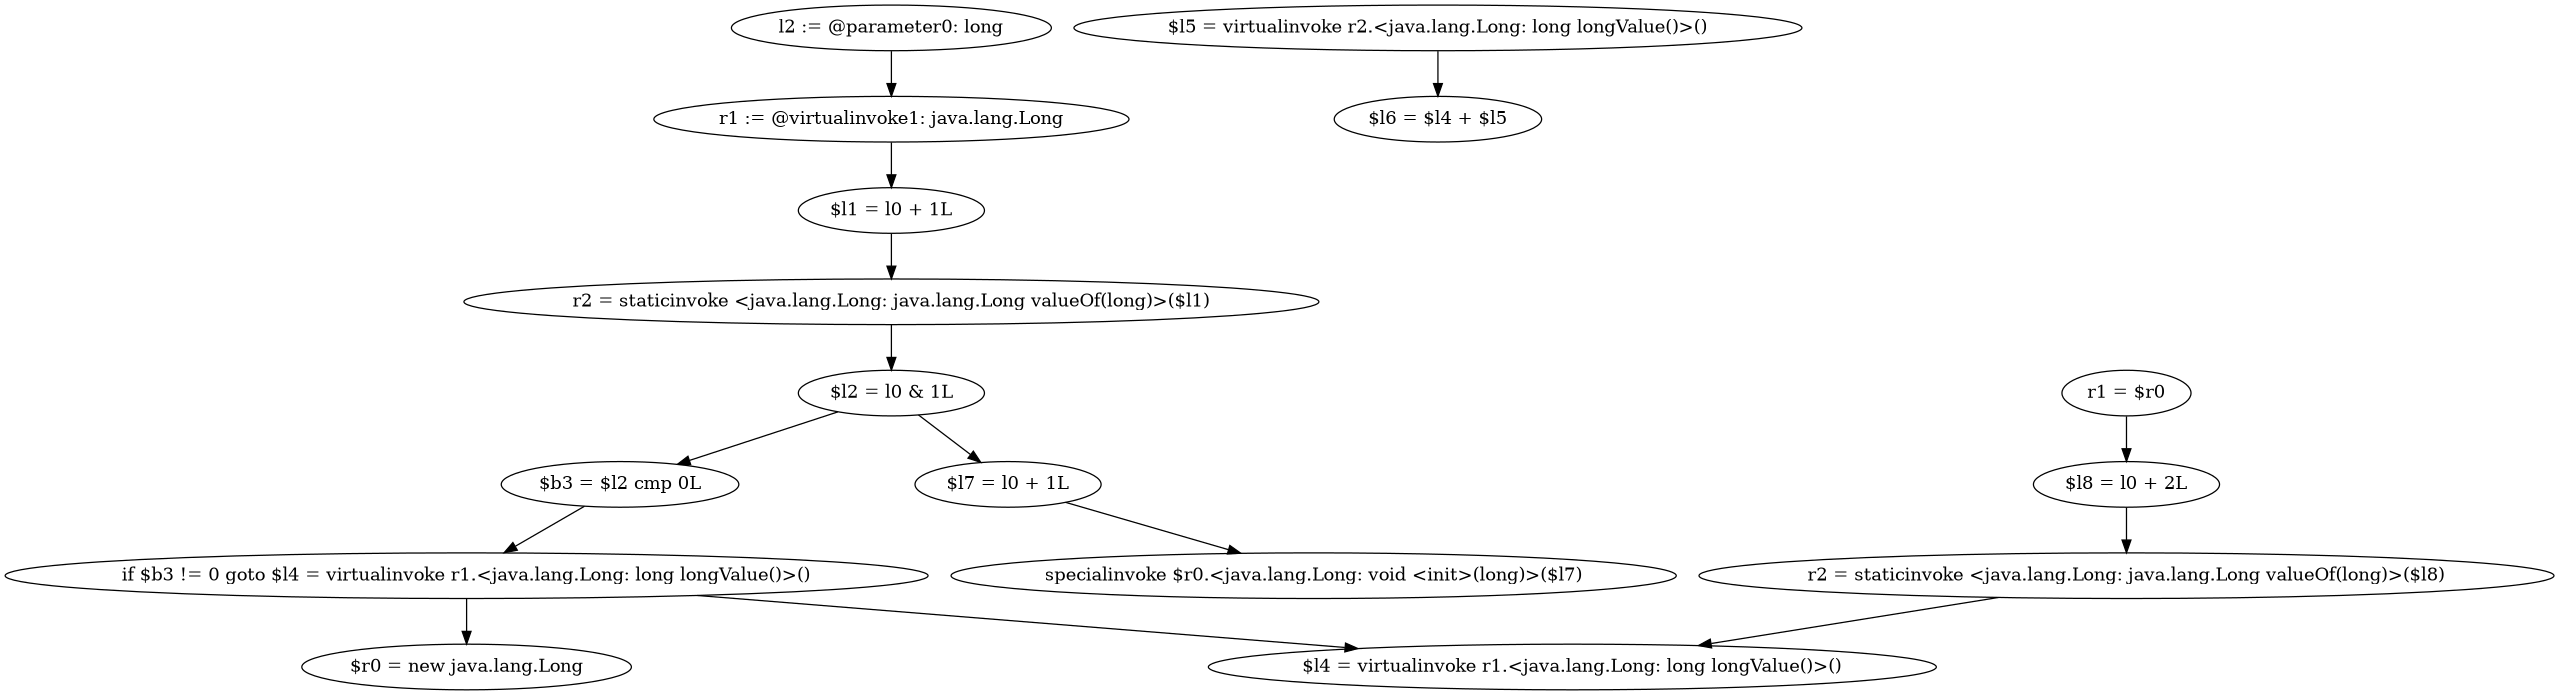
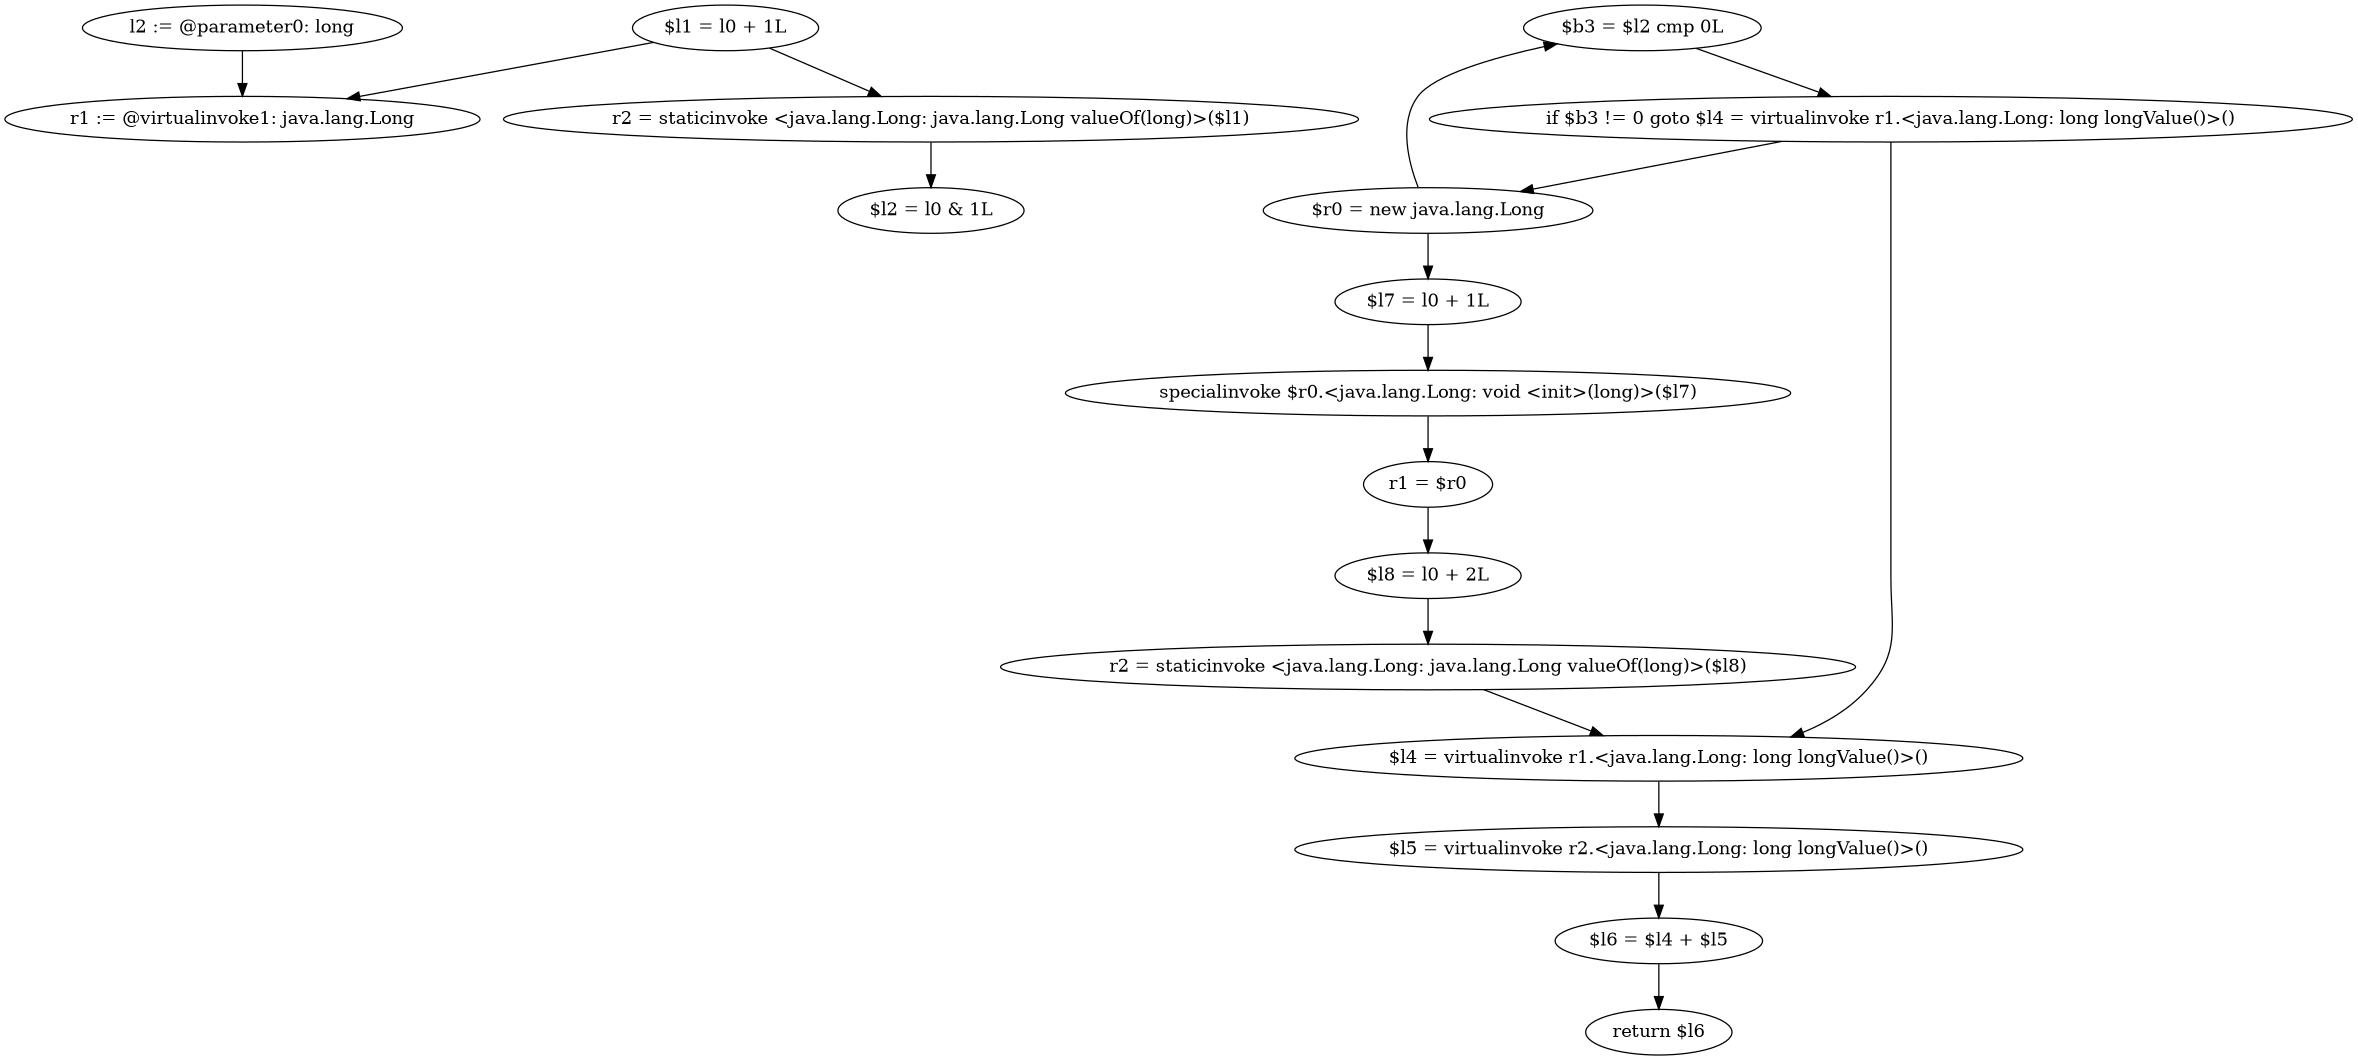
(891, 159) -> (506, 69)
none -> (1428, 433)
(945, 435) -> (1428, 250)
(764, 436) -> (1434, 83)
none -> (1659, 798)
none -> (1659, 1032)
